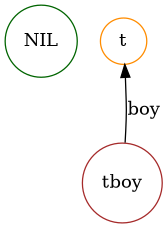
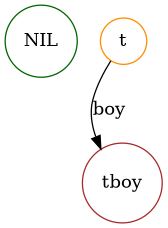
(126, 110) -> (94, 97)
